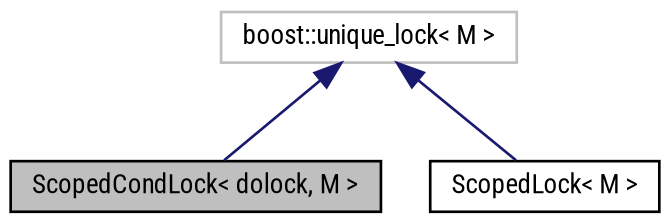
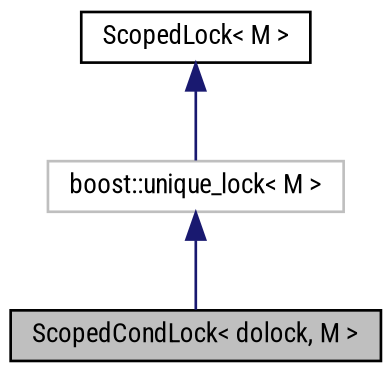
(467, 120) -> (196, 126)
